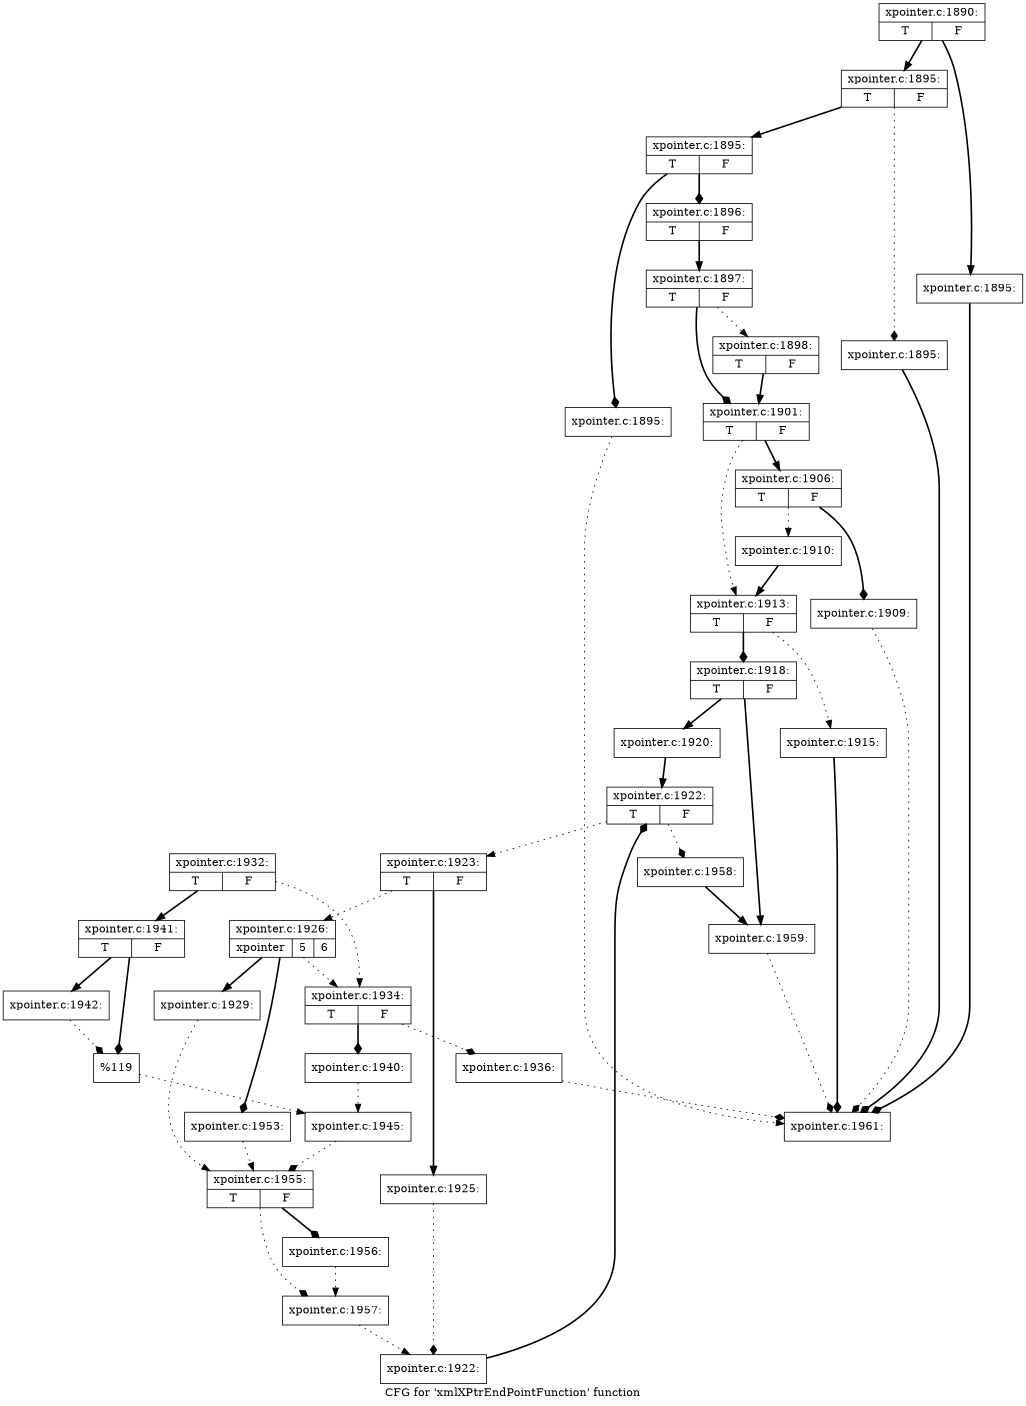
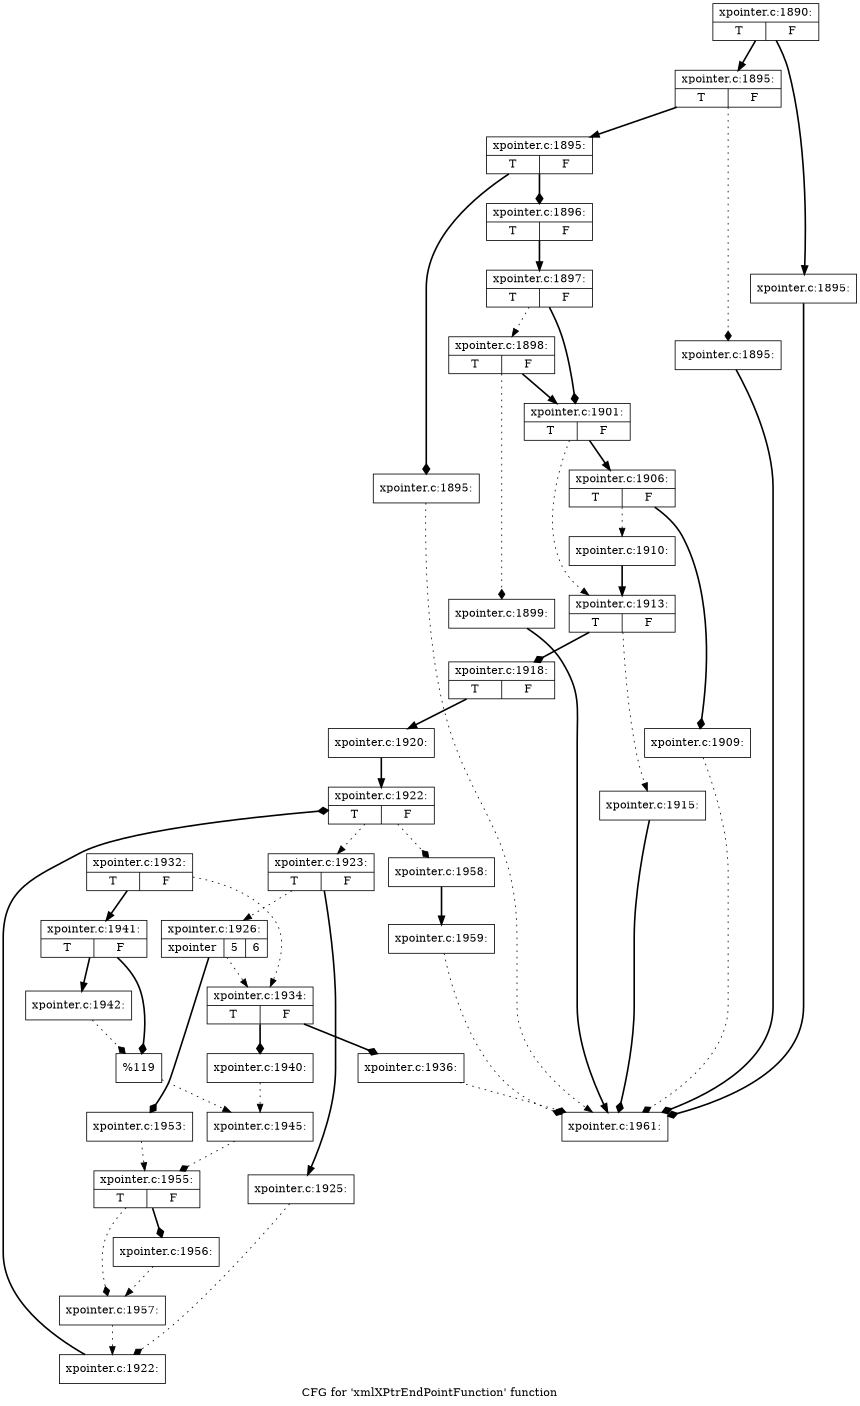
none -> (502, 614)
(752, 807) -> none
(207, 1005) -> none
(439, 1039) -> (341, 1039)
